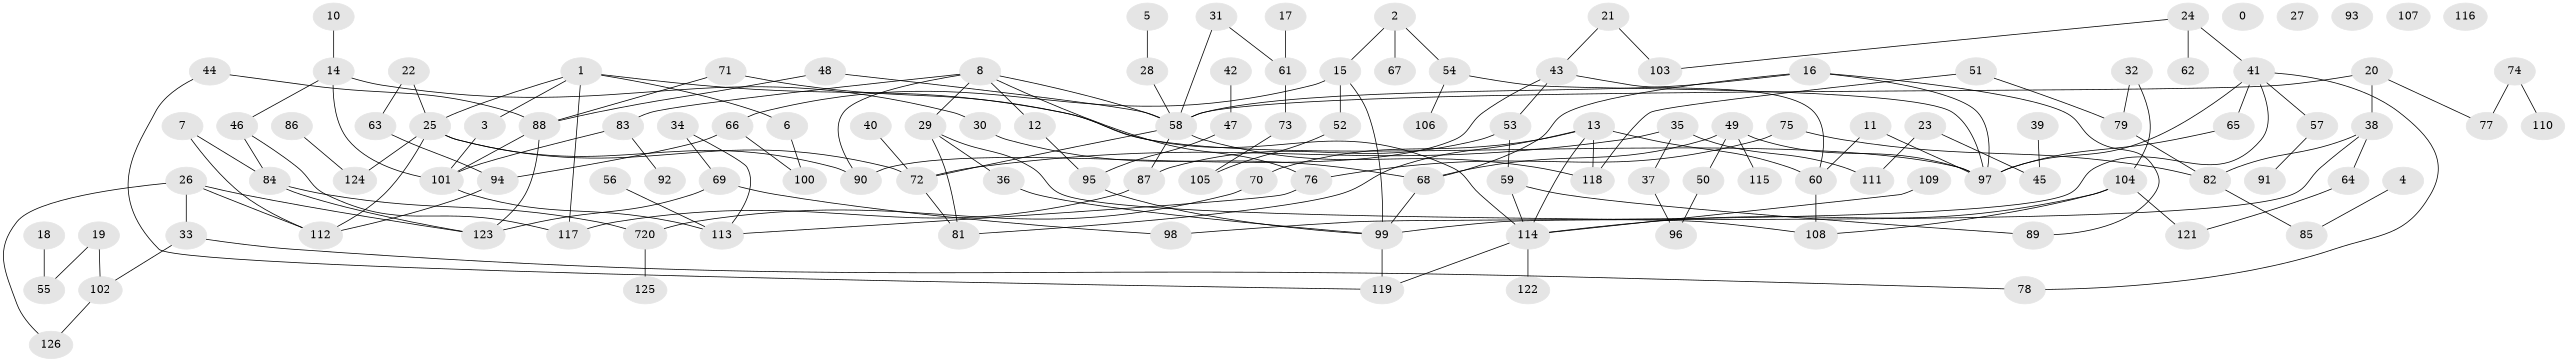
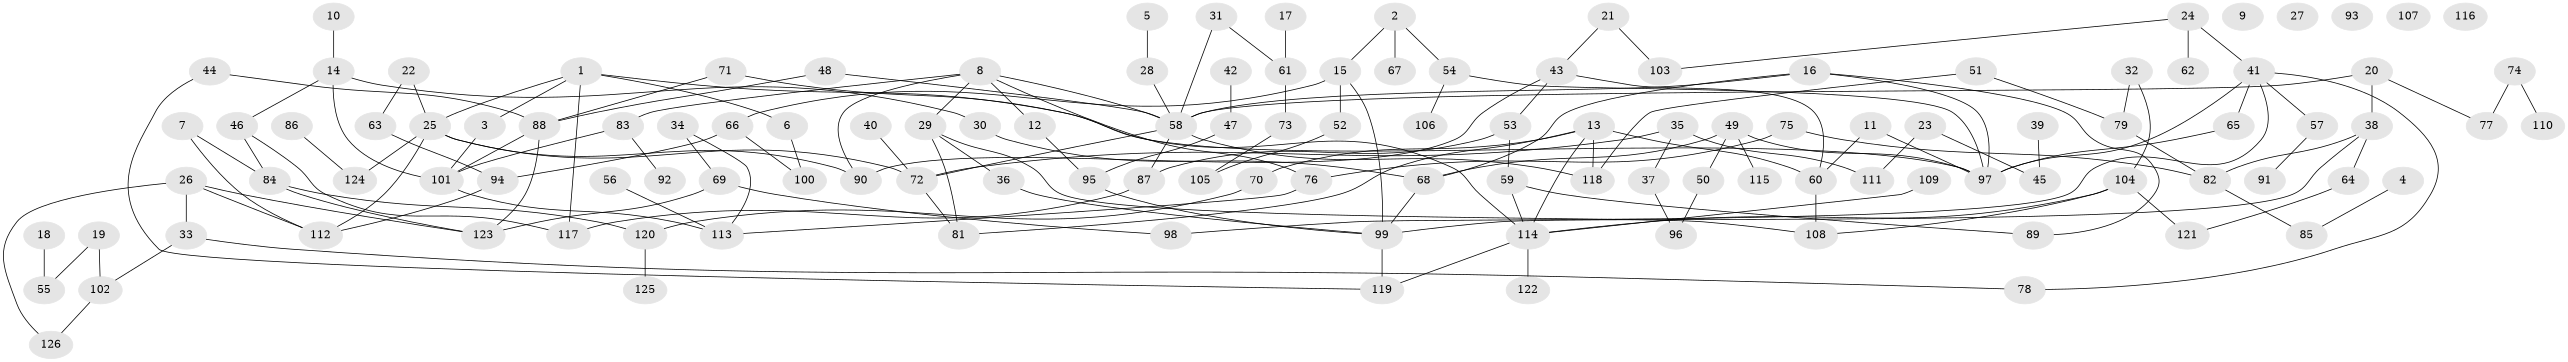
(2243, 17) -> (2243, 17)
(645, 236) -> (645, 236)
